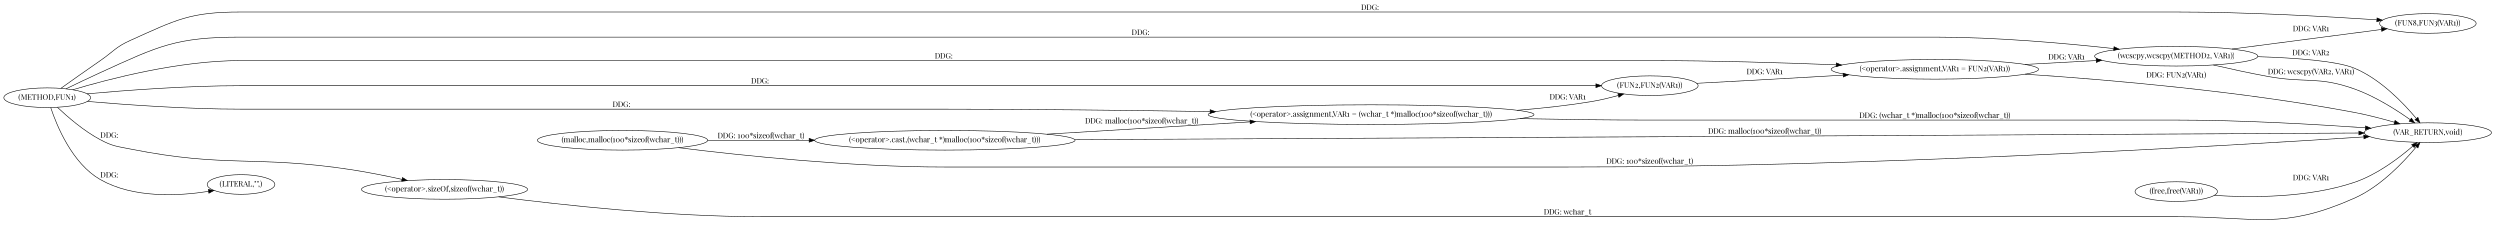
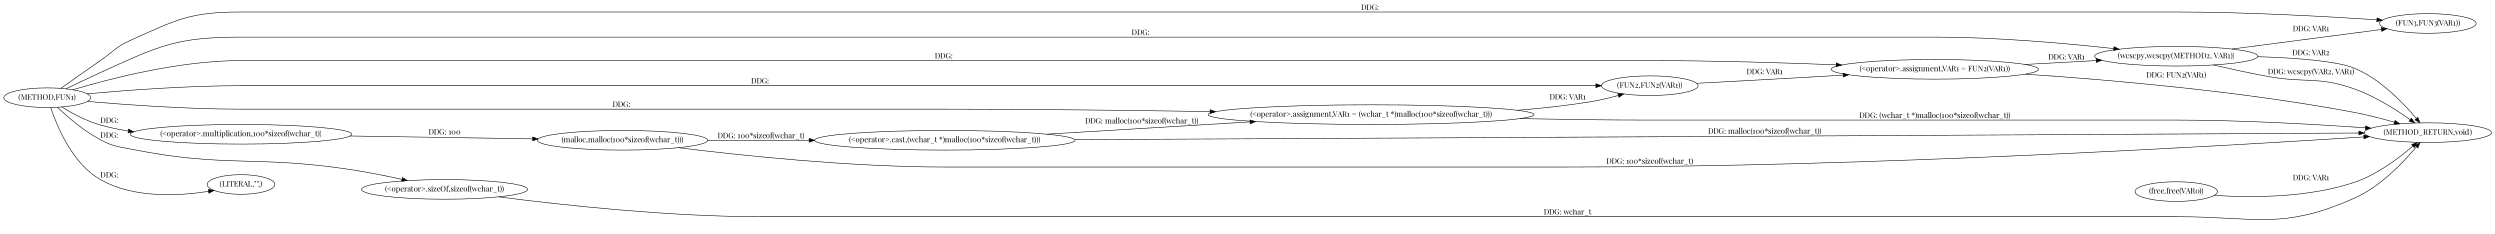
(2428, 23) -> (2428, 23)
(2428, 133) -> (2428, 133)
none -> (241, 134)
(2176, 192) -> (2176, 192)
